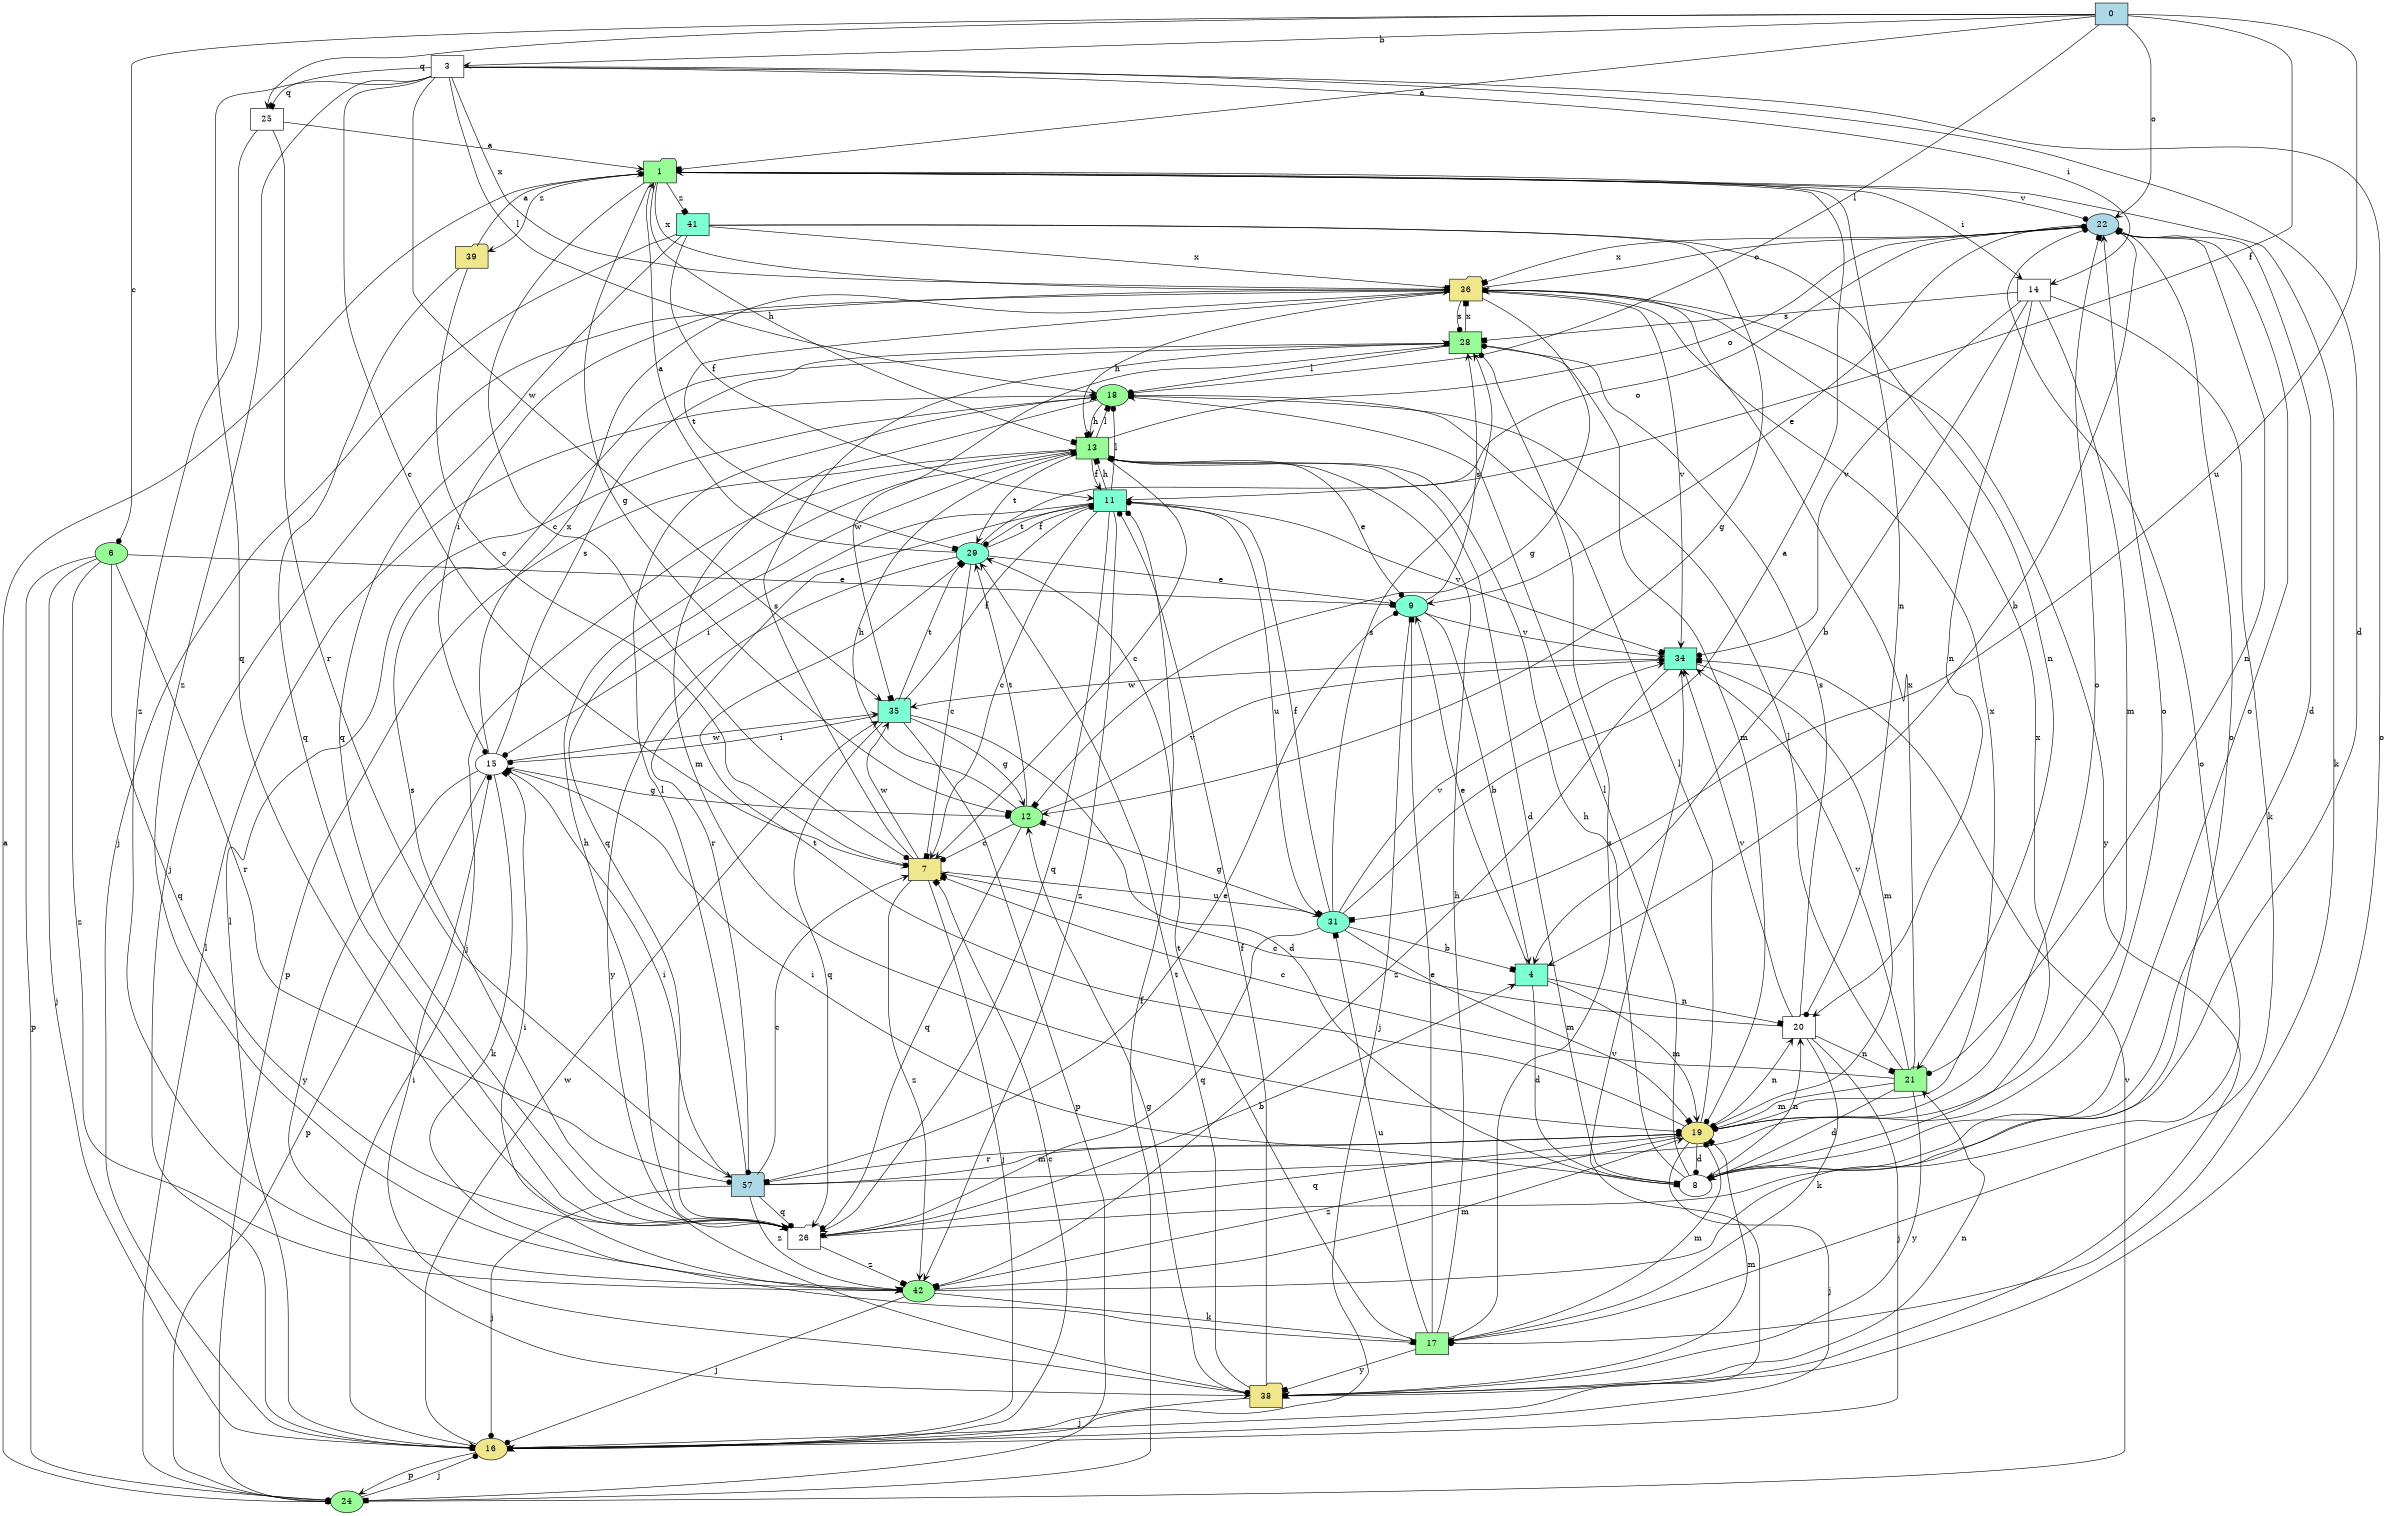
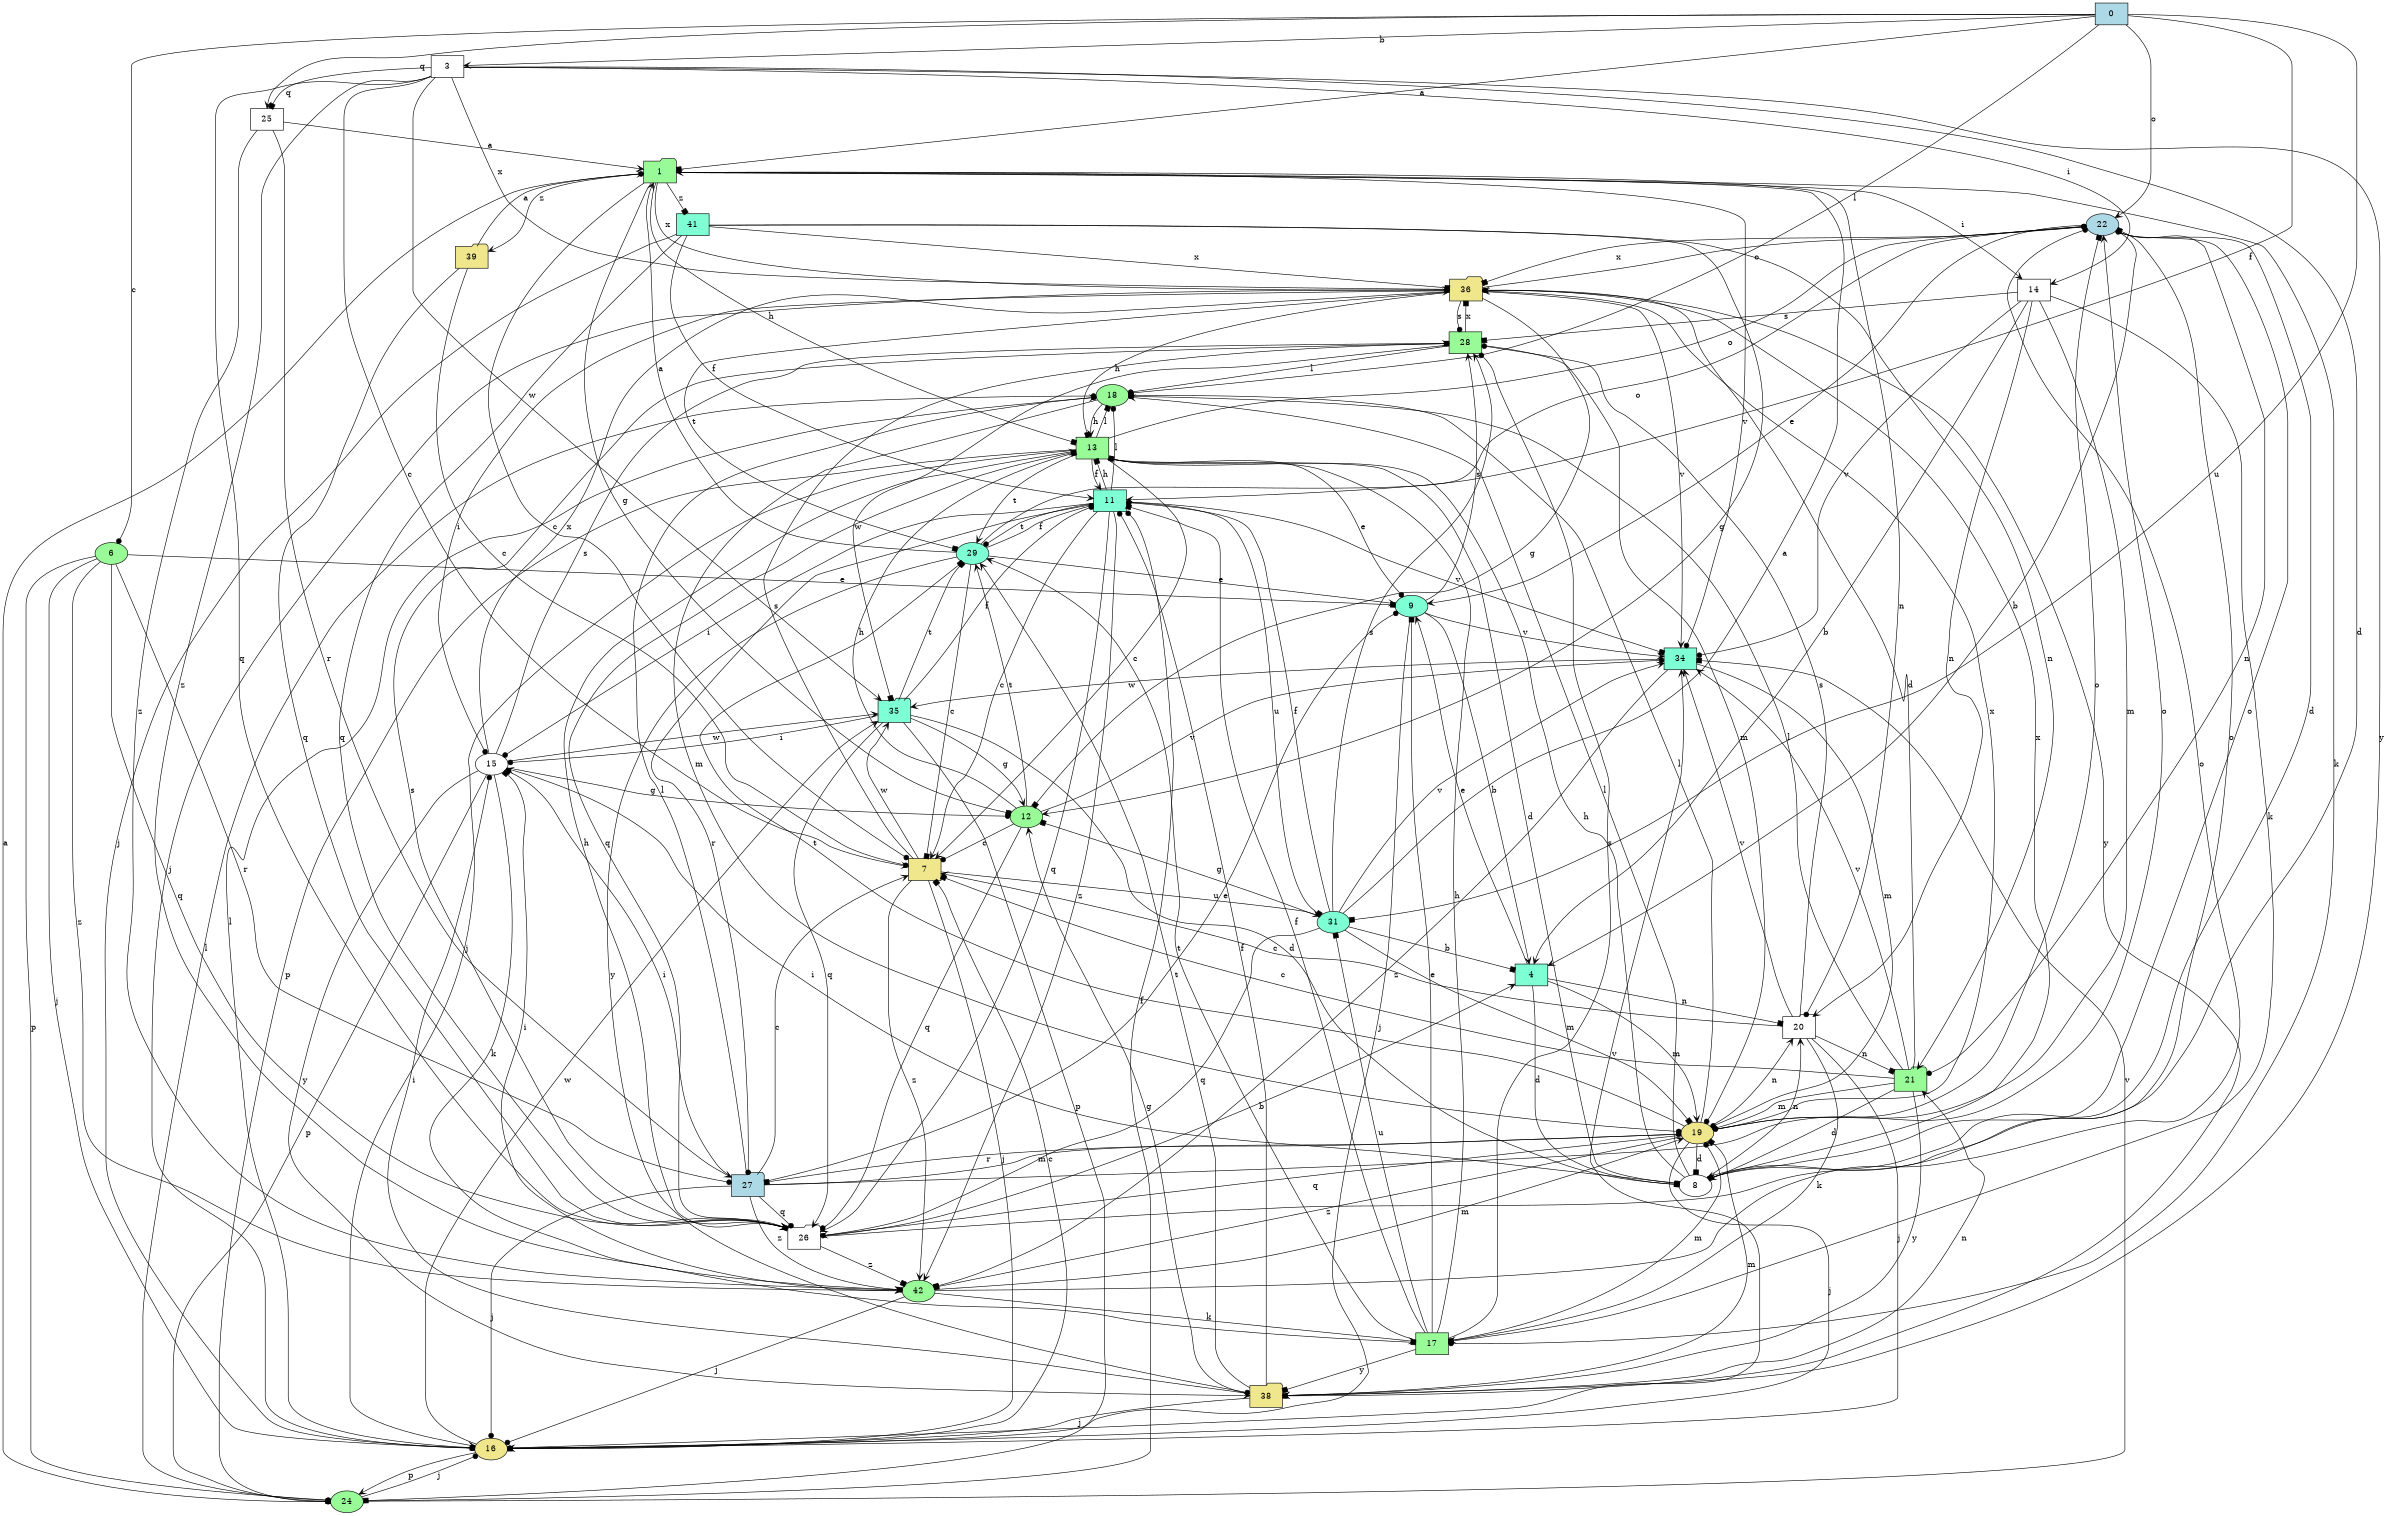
(1381, 178) -> (1427, 182)
(693, 311) -> none
(1911, 685) -> (1911, 685)
(2382, 738) -> (2382, 738)
none -> (1281, 898)
(1697, 1156) -> (1697, 1156)
(748, 1186) -> (748, 1186)
